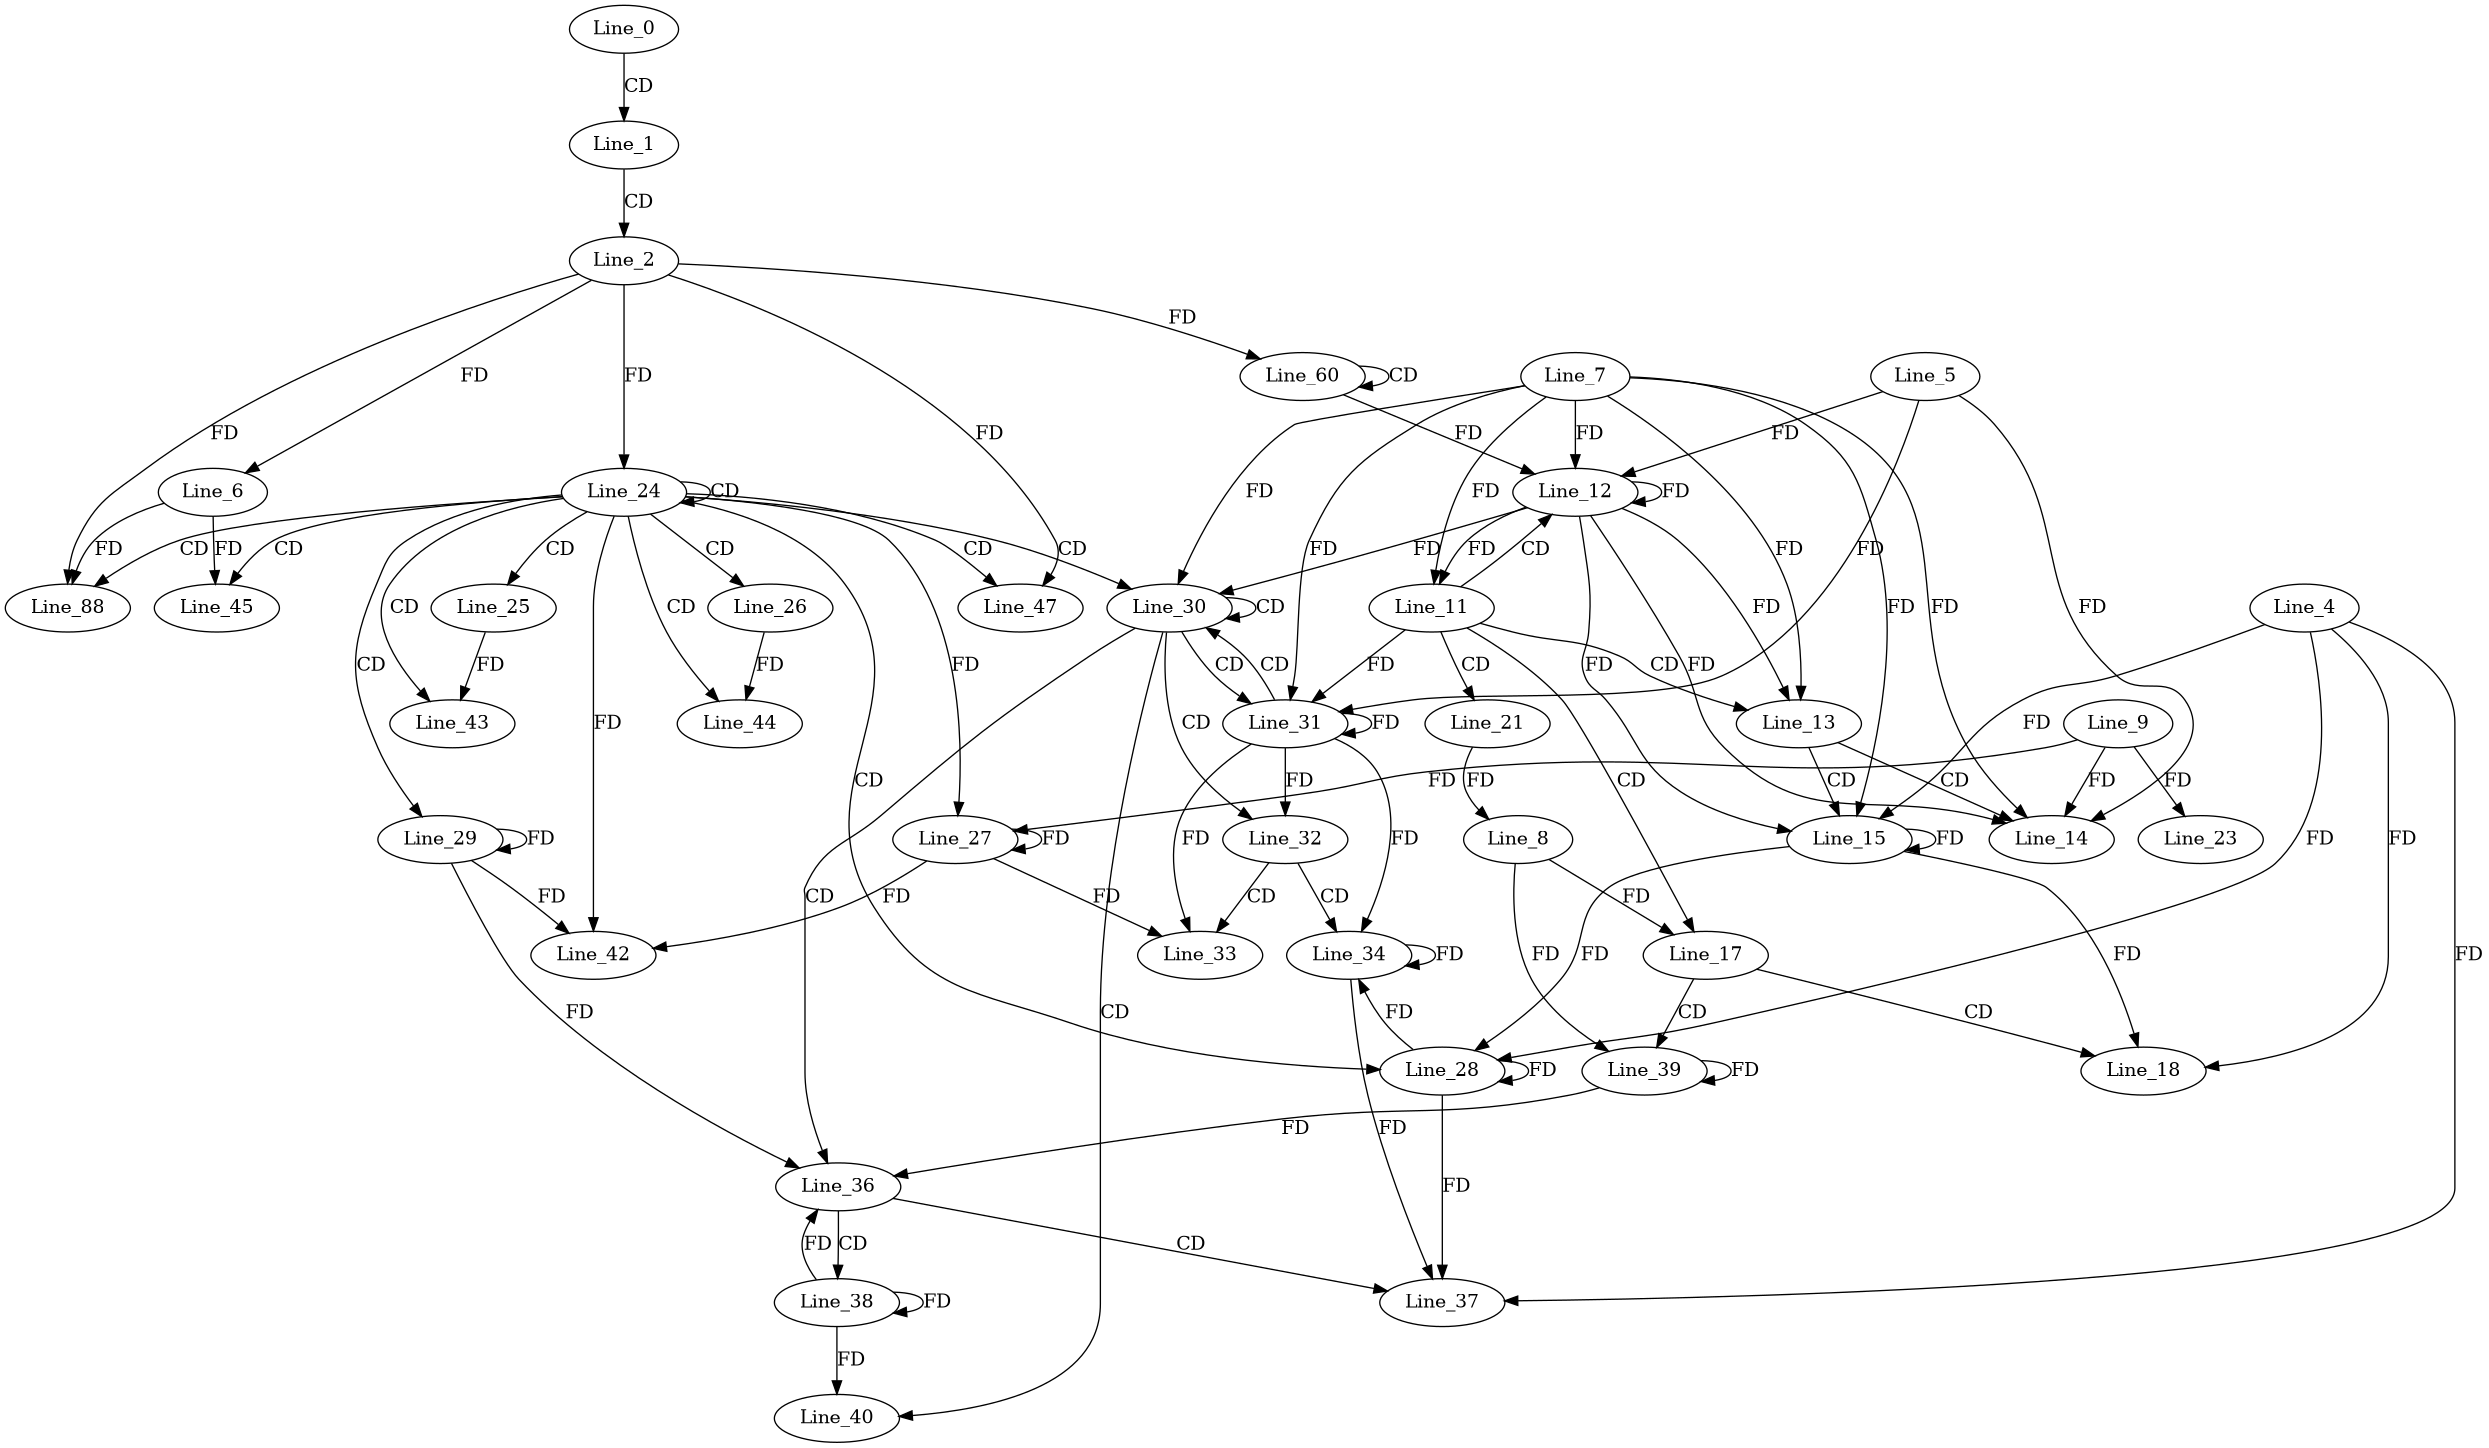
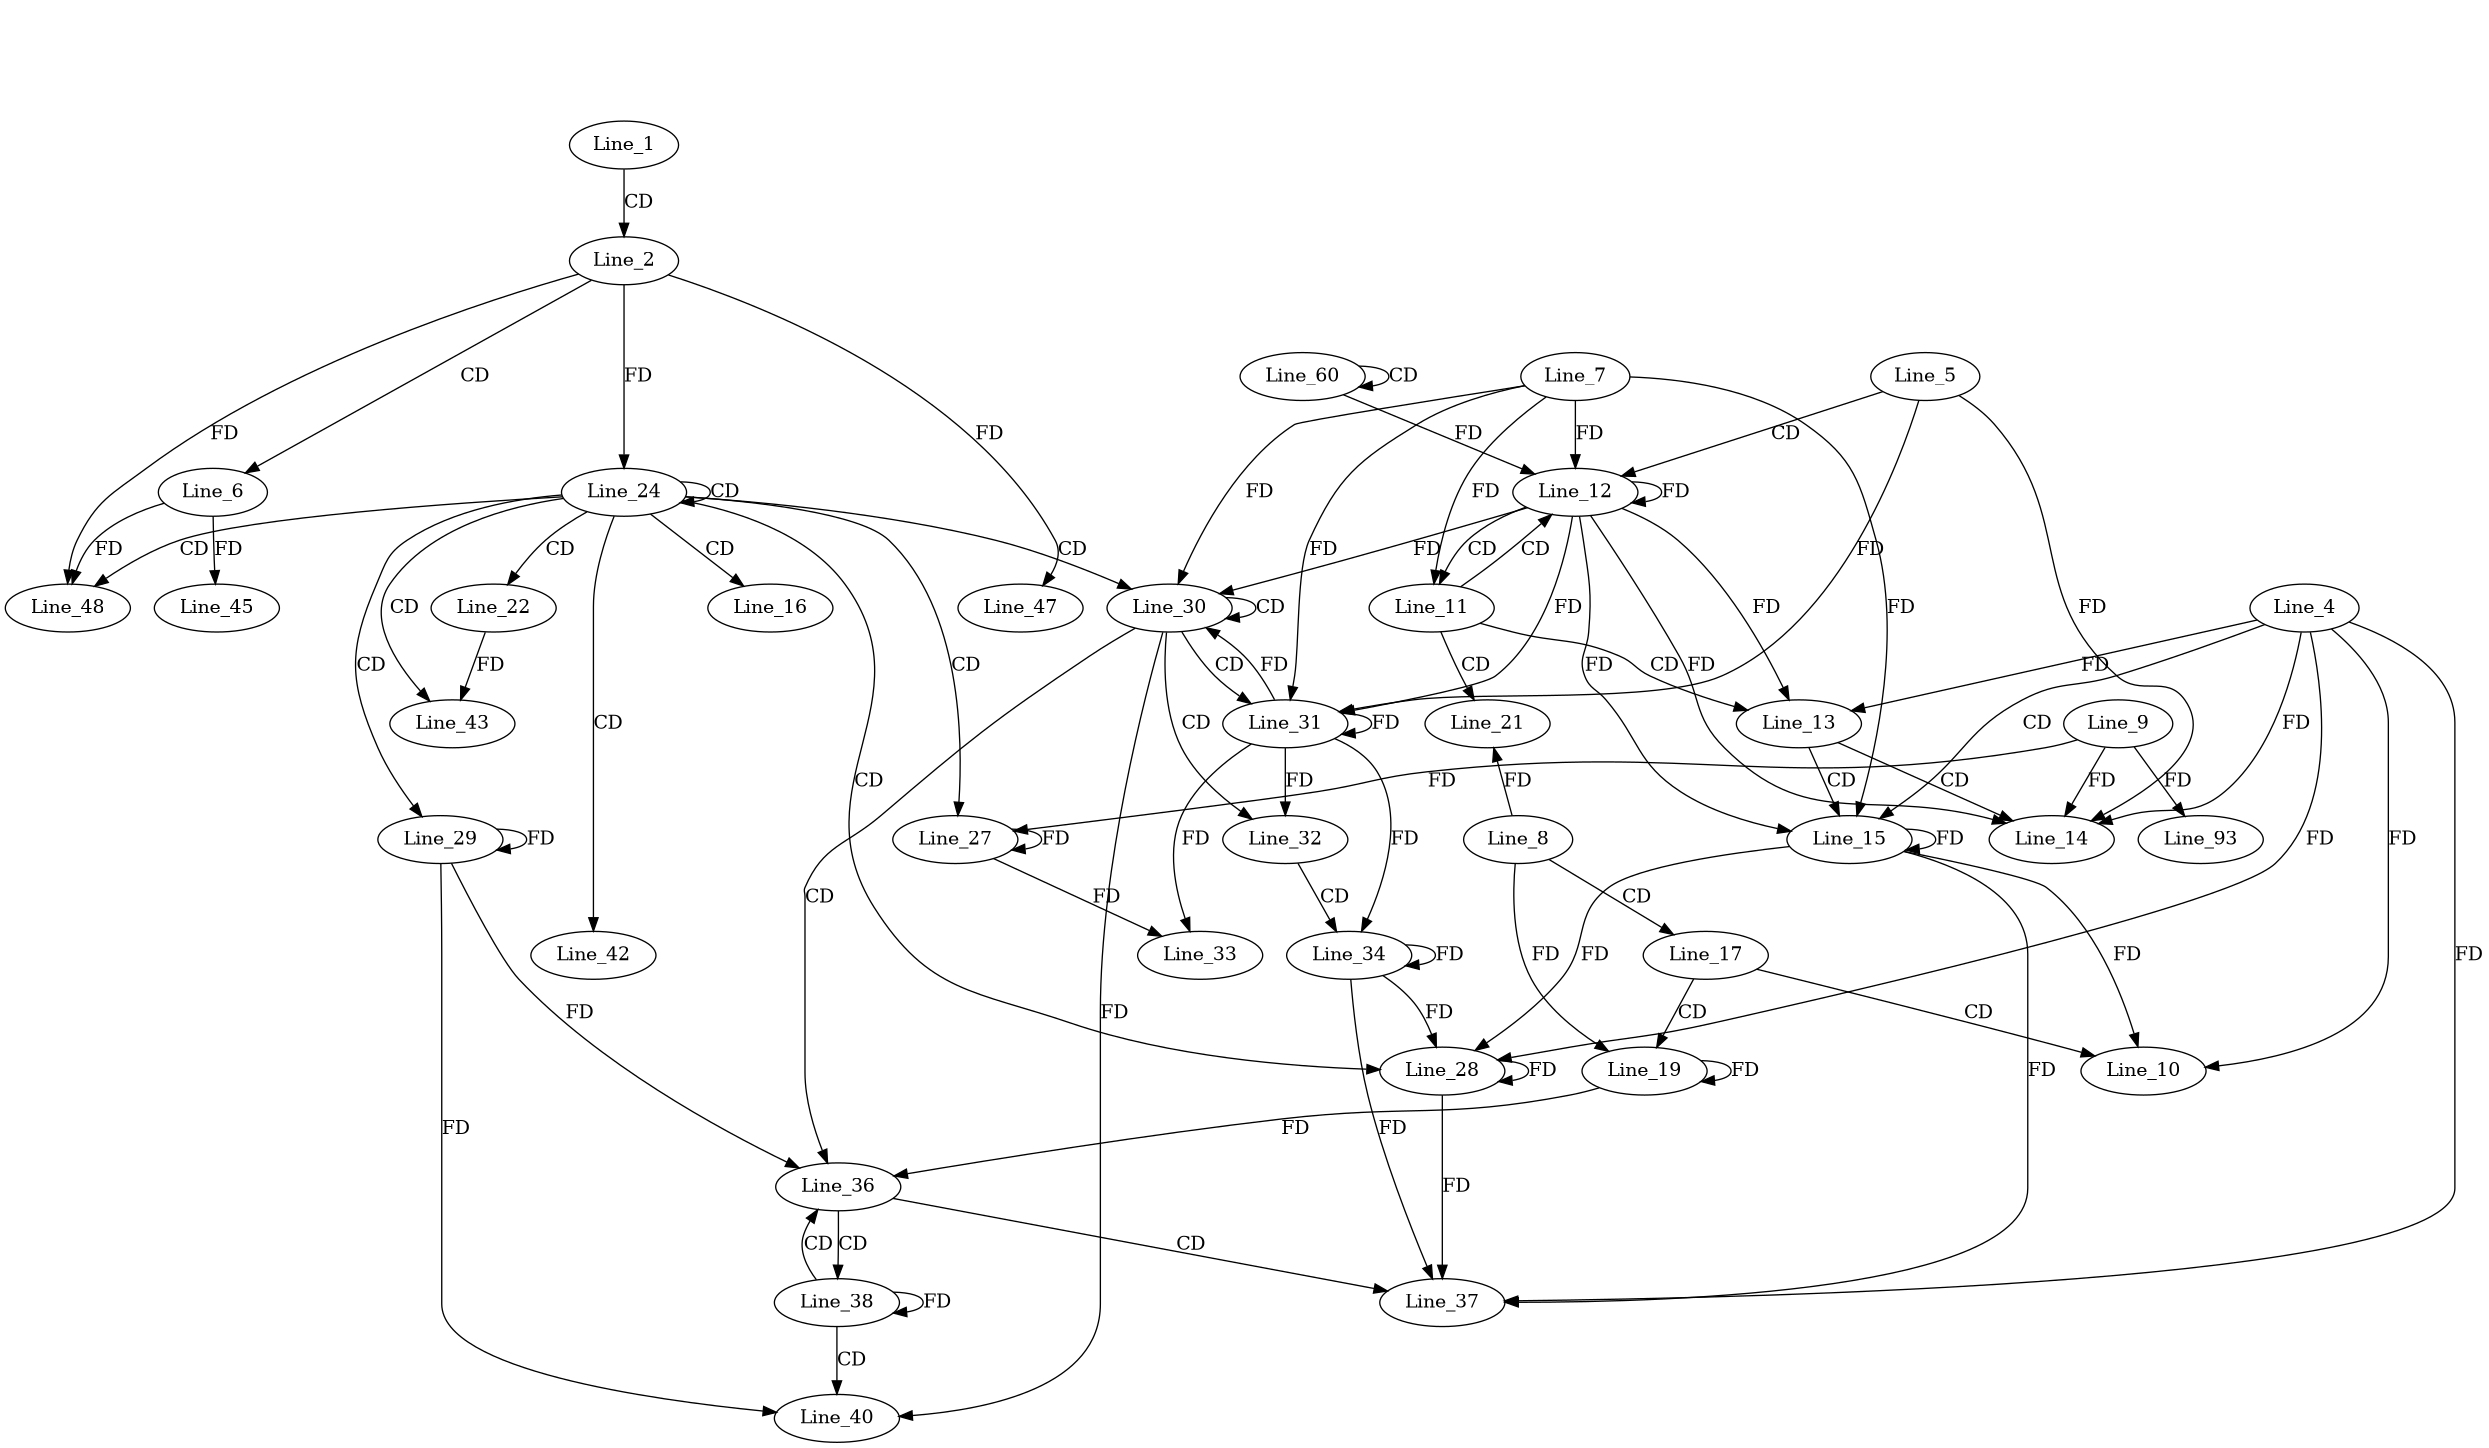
(624, 29) -> none
(966, 288) -> none
(475, 377) -> (475, 377)
(1786, 434) -> (1786, 434)
(1911, 507) -> (2246, 769)
(1747, 515) -> (2061, 664)
(325, 524) -> none
(912, 531) -> none
(1482, 550) -> (1482, 550)
(68, 608) -> (68, 608)
(494, 608) -> (494, 608)
(770, 608) -> (770, 608)
(1364, 662) -> (1508, 664)
(966, 666) -> (966, 666)
(1275, 666) -> (1275, 666)
(608, 724) -> (608, 724)
(740, 724) -> none
(2037, 724) -> (2037, 724)
(1593, 748) -> none
(1464, 780) -> (1505, 788)
(2201, 840) -> (2201, 840)
(516, 891) -> (442, 1260)
(1247, 892) -> none
(1637, 897) -> (1637, 897)
(796, 922) -> none
(1115, 1013) -> (1115, 1013)
(1385, 1024) -> (1412, 1001)
(1645, 1071) -> (1645, 1071)
(2144, 1071) -> (2144, 1071)
none -> (1986, 1239)
(818, 1245) -> (818, 1245)
(852, 1360) -> (852, 1360)
